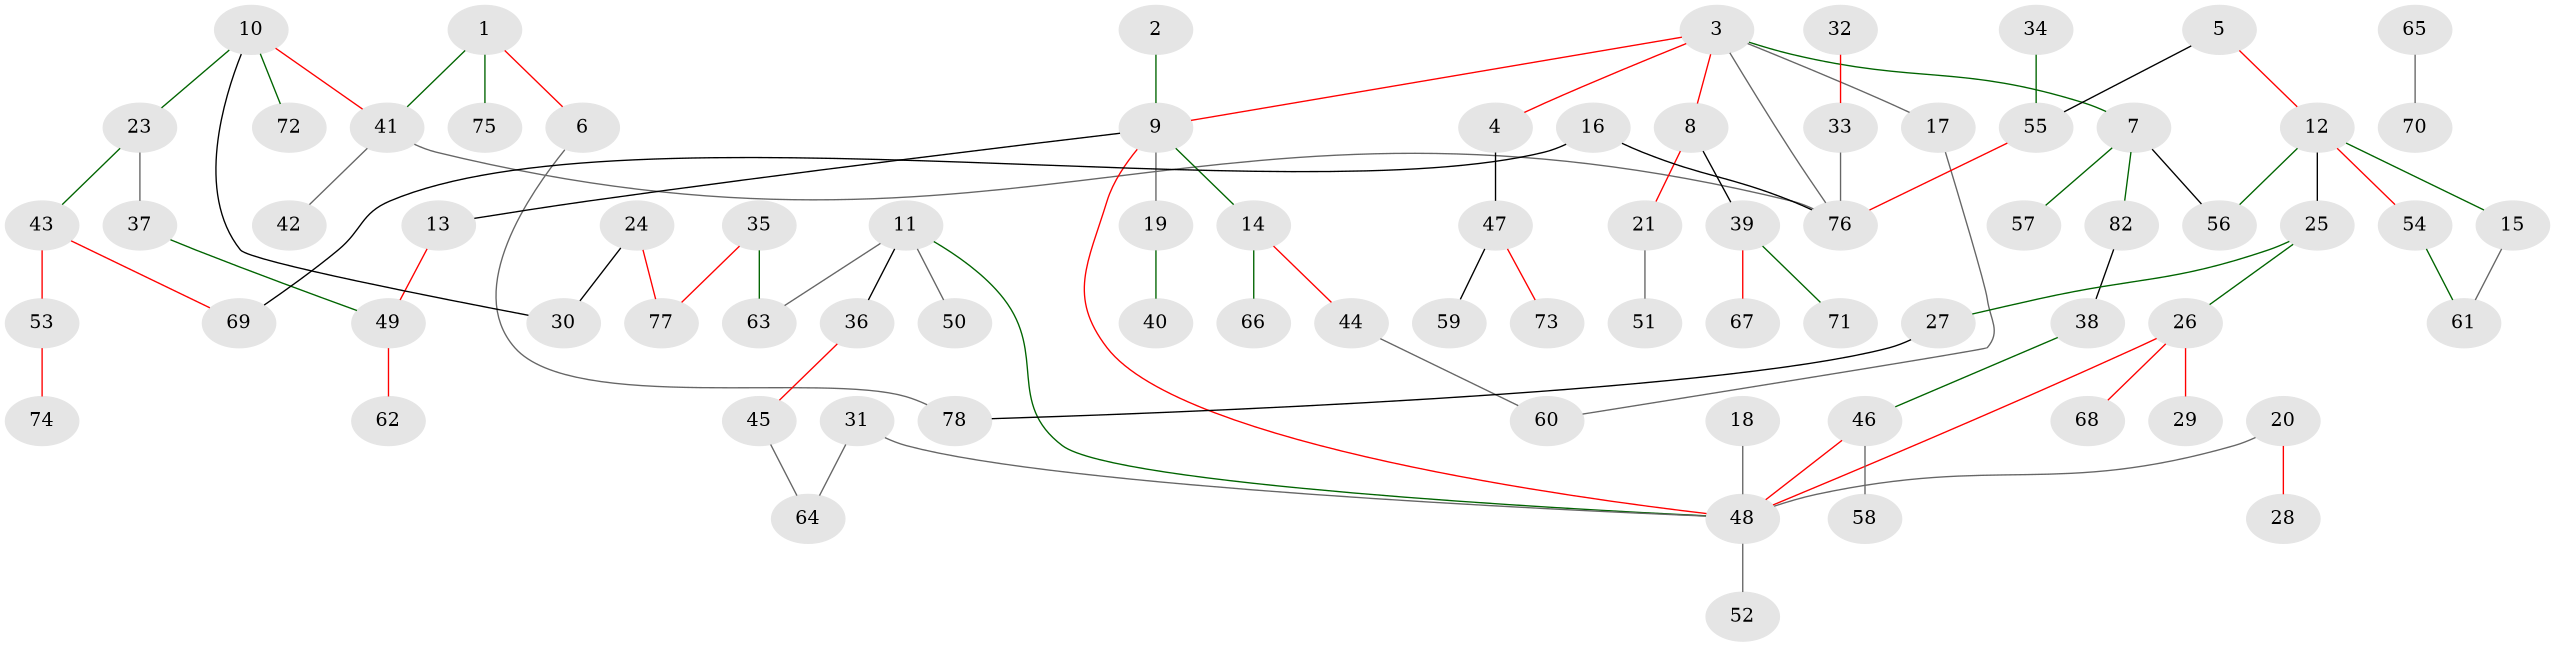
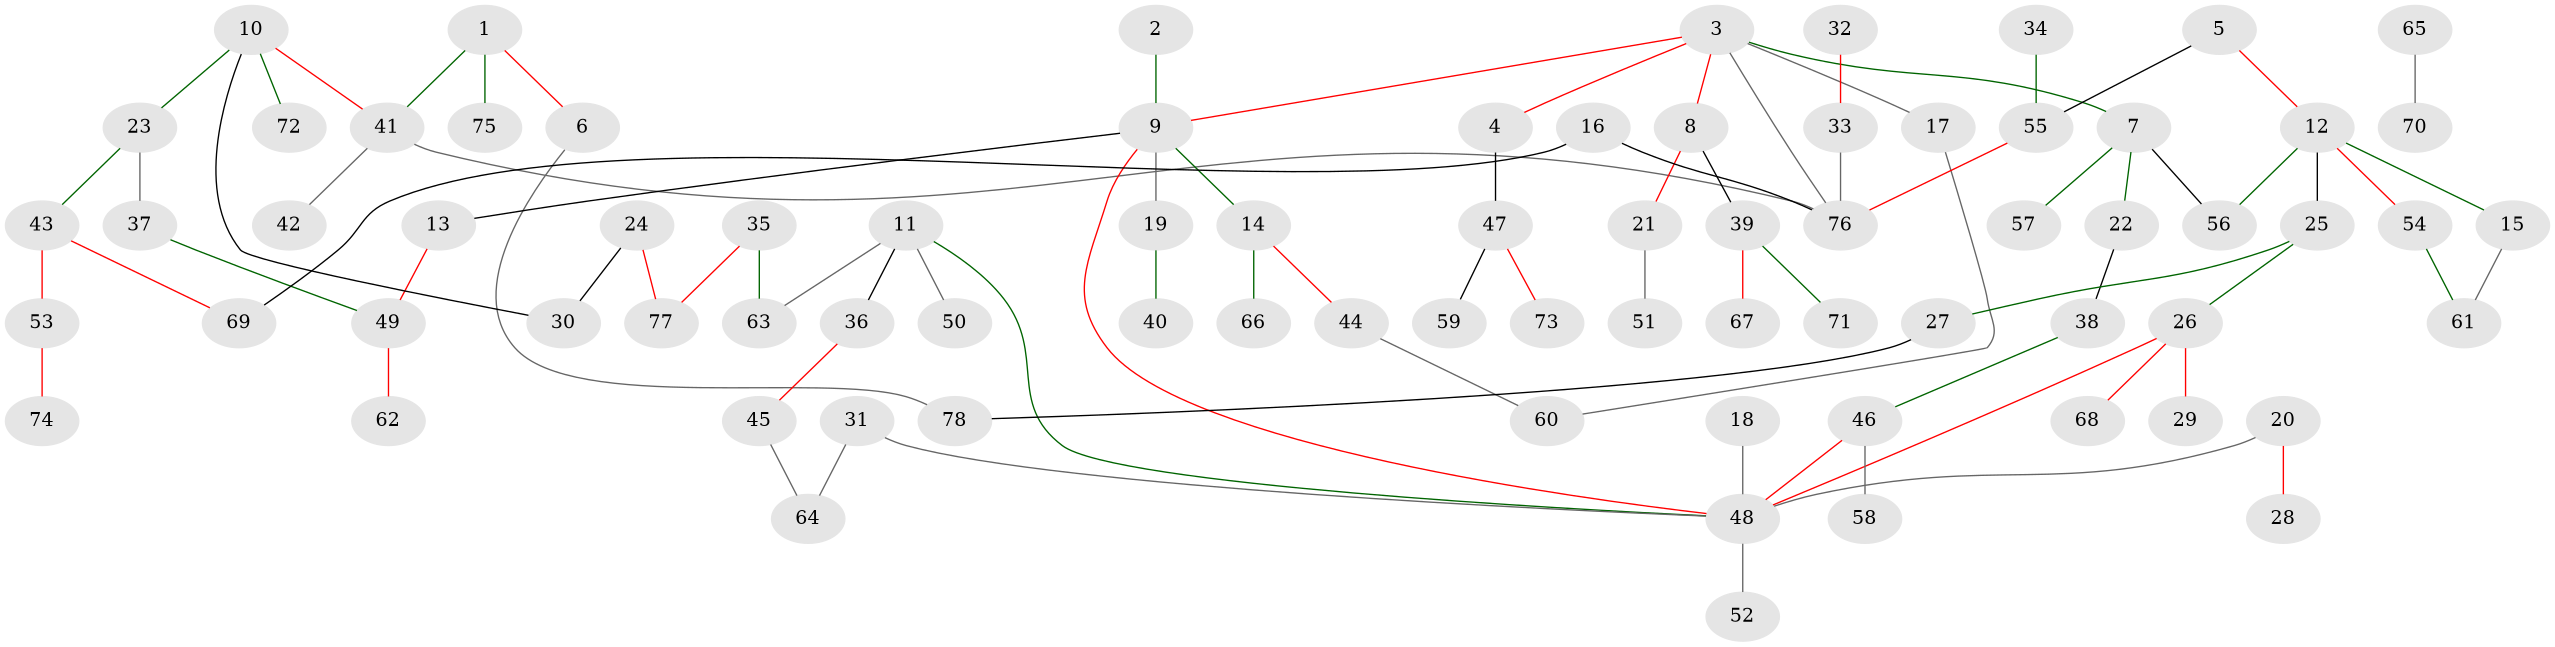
(2122, 225) -> (2122, 225)
